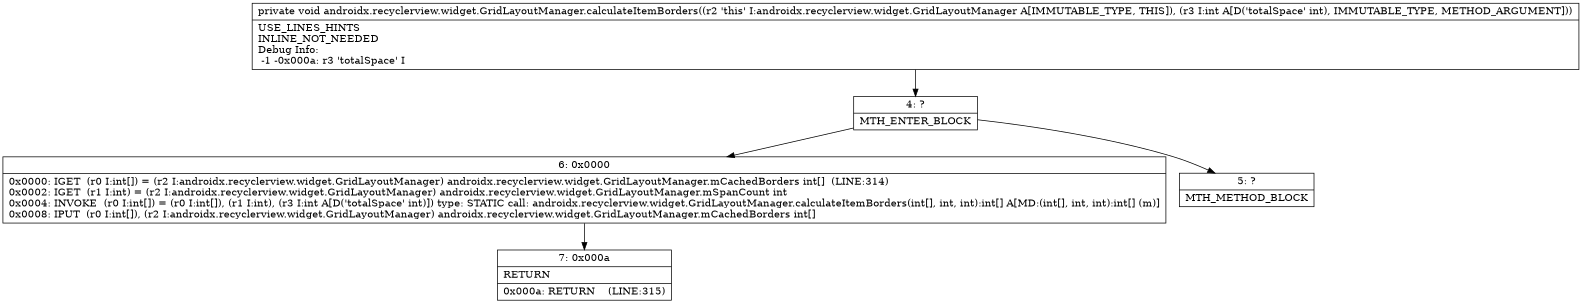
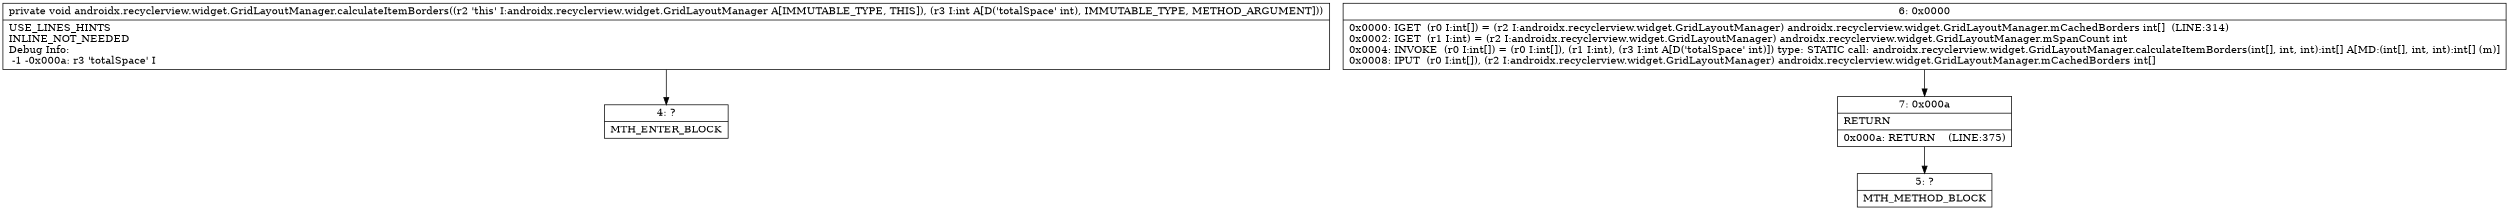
(1095, 138) -> (1925, 156)
(794, 142) -> none
(584, 291) -> (1925, 138)
